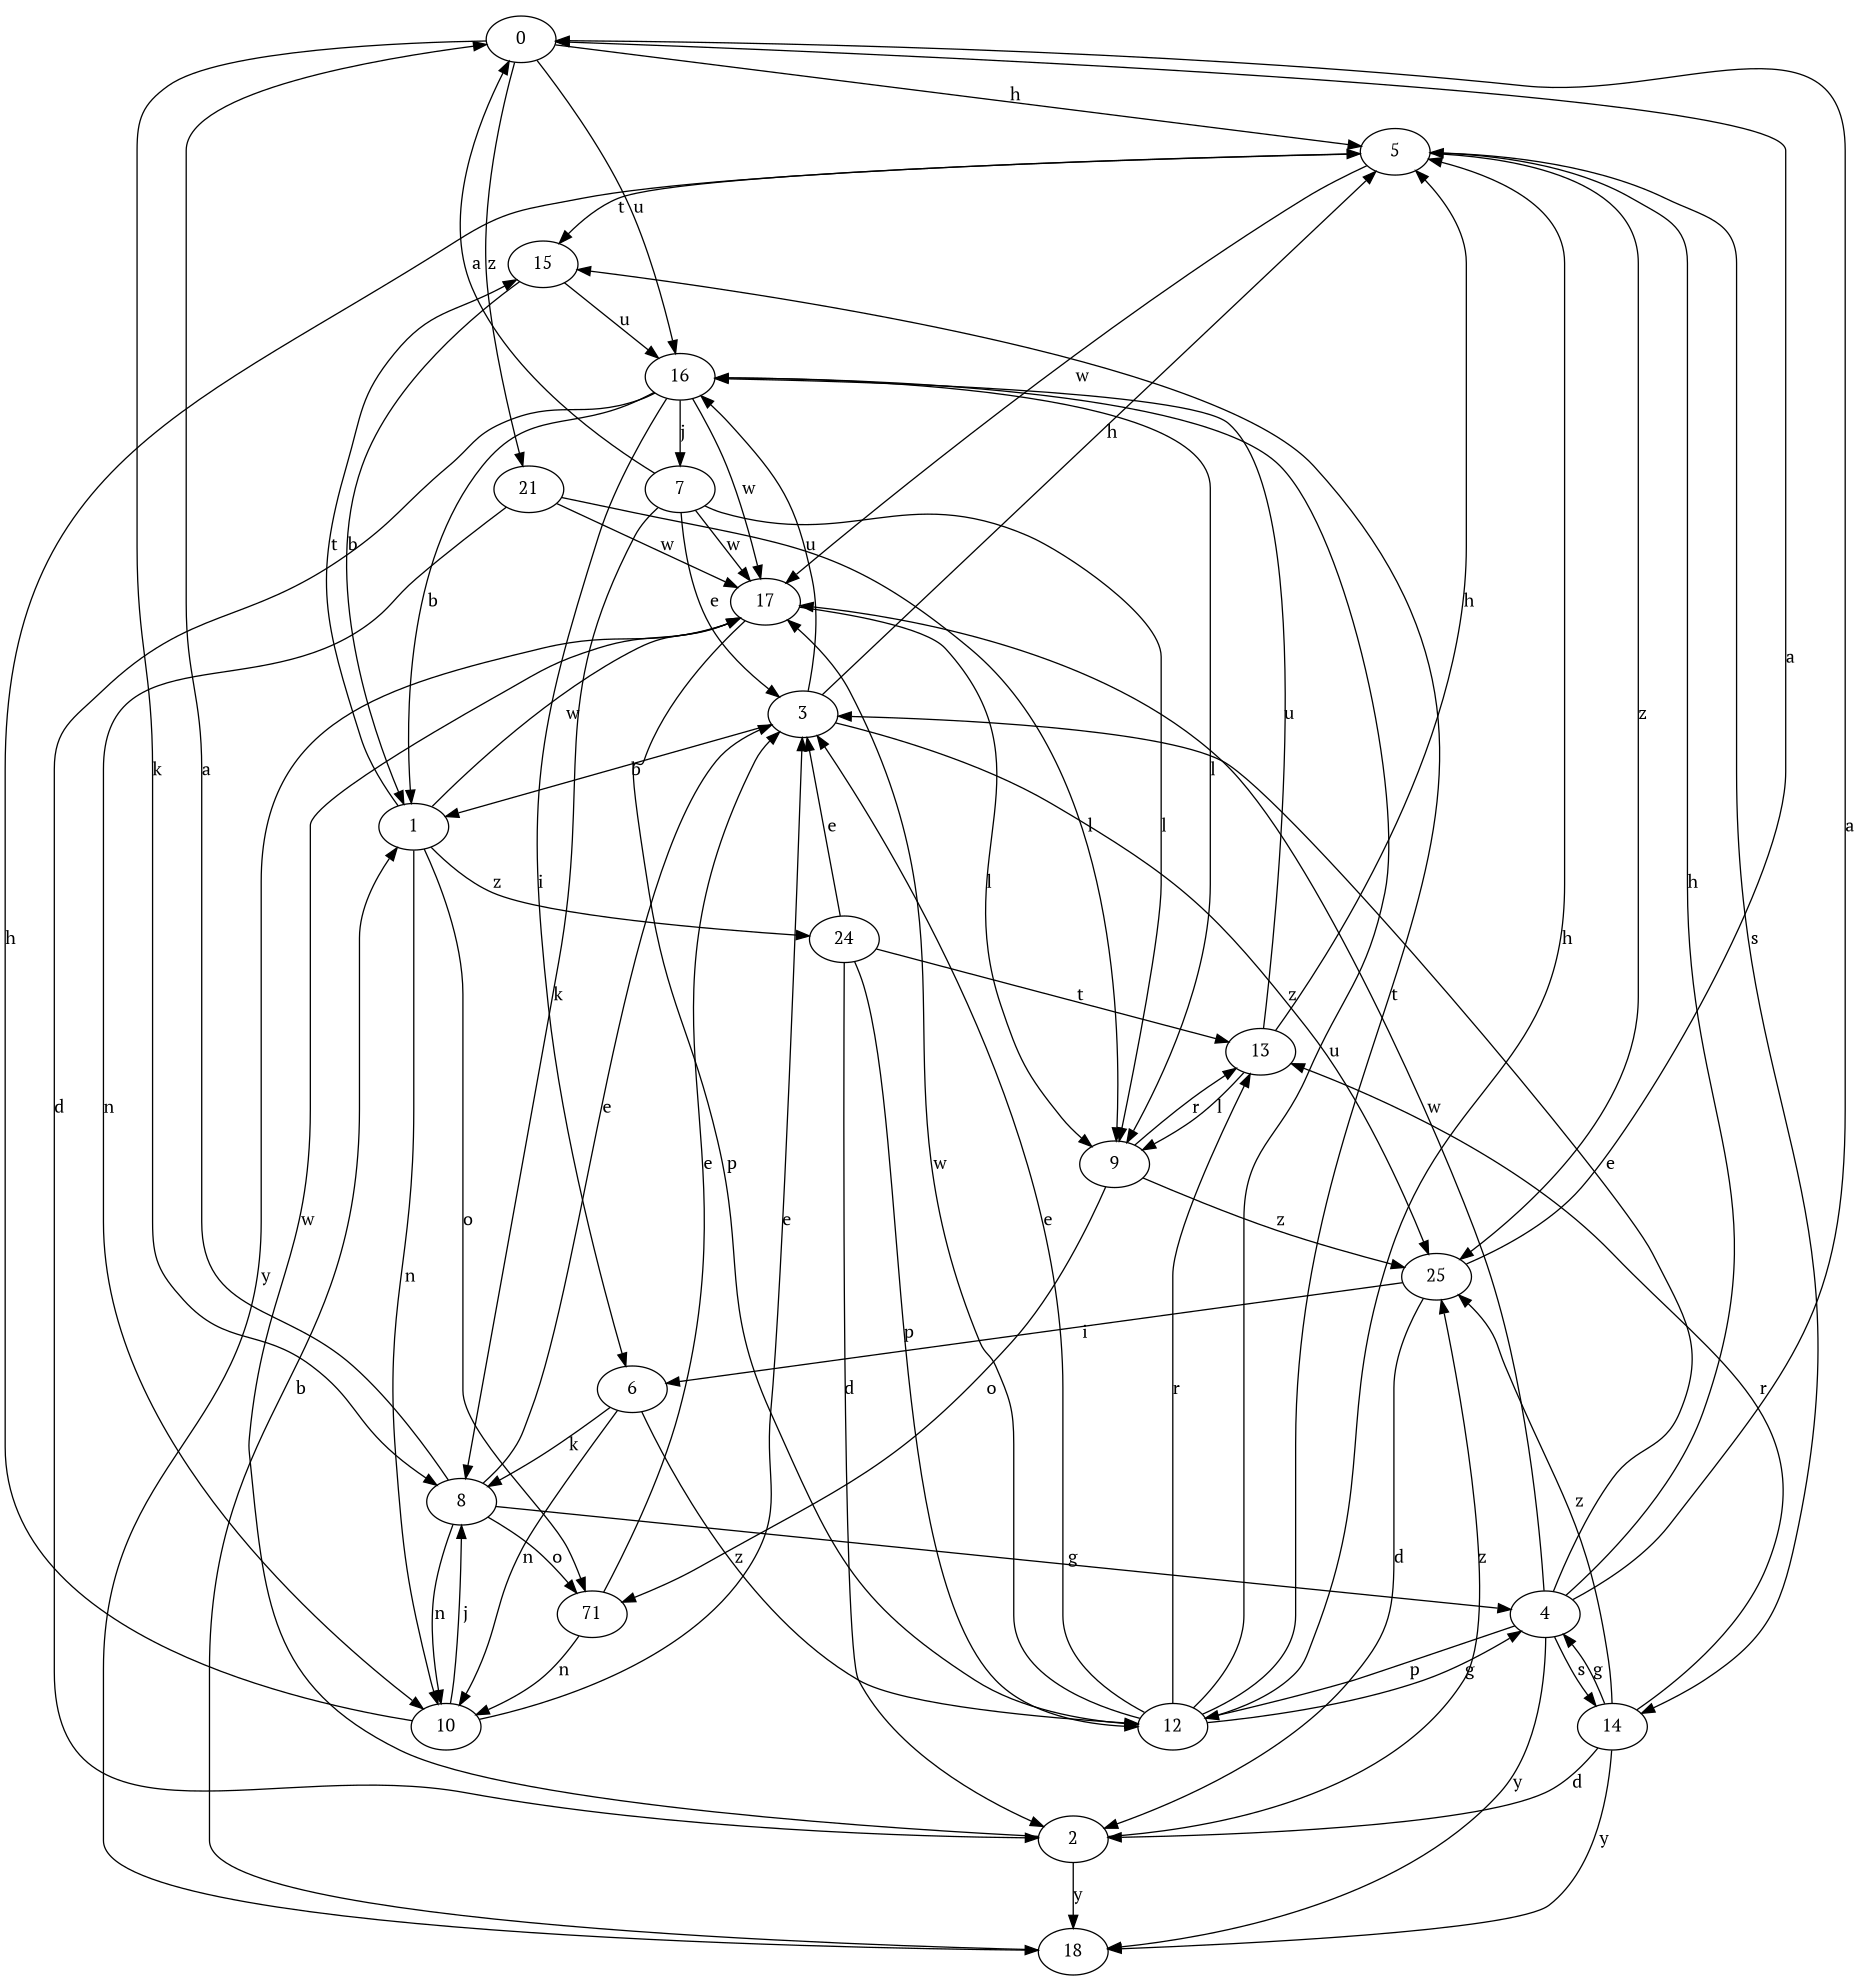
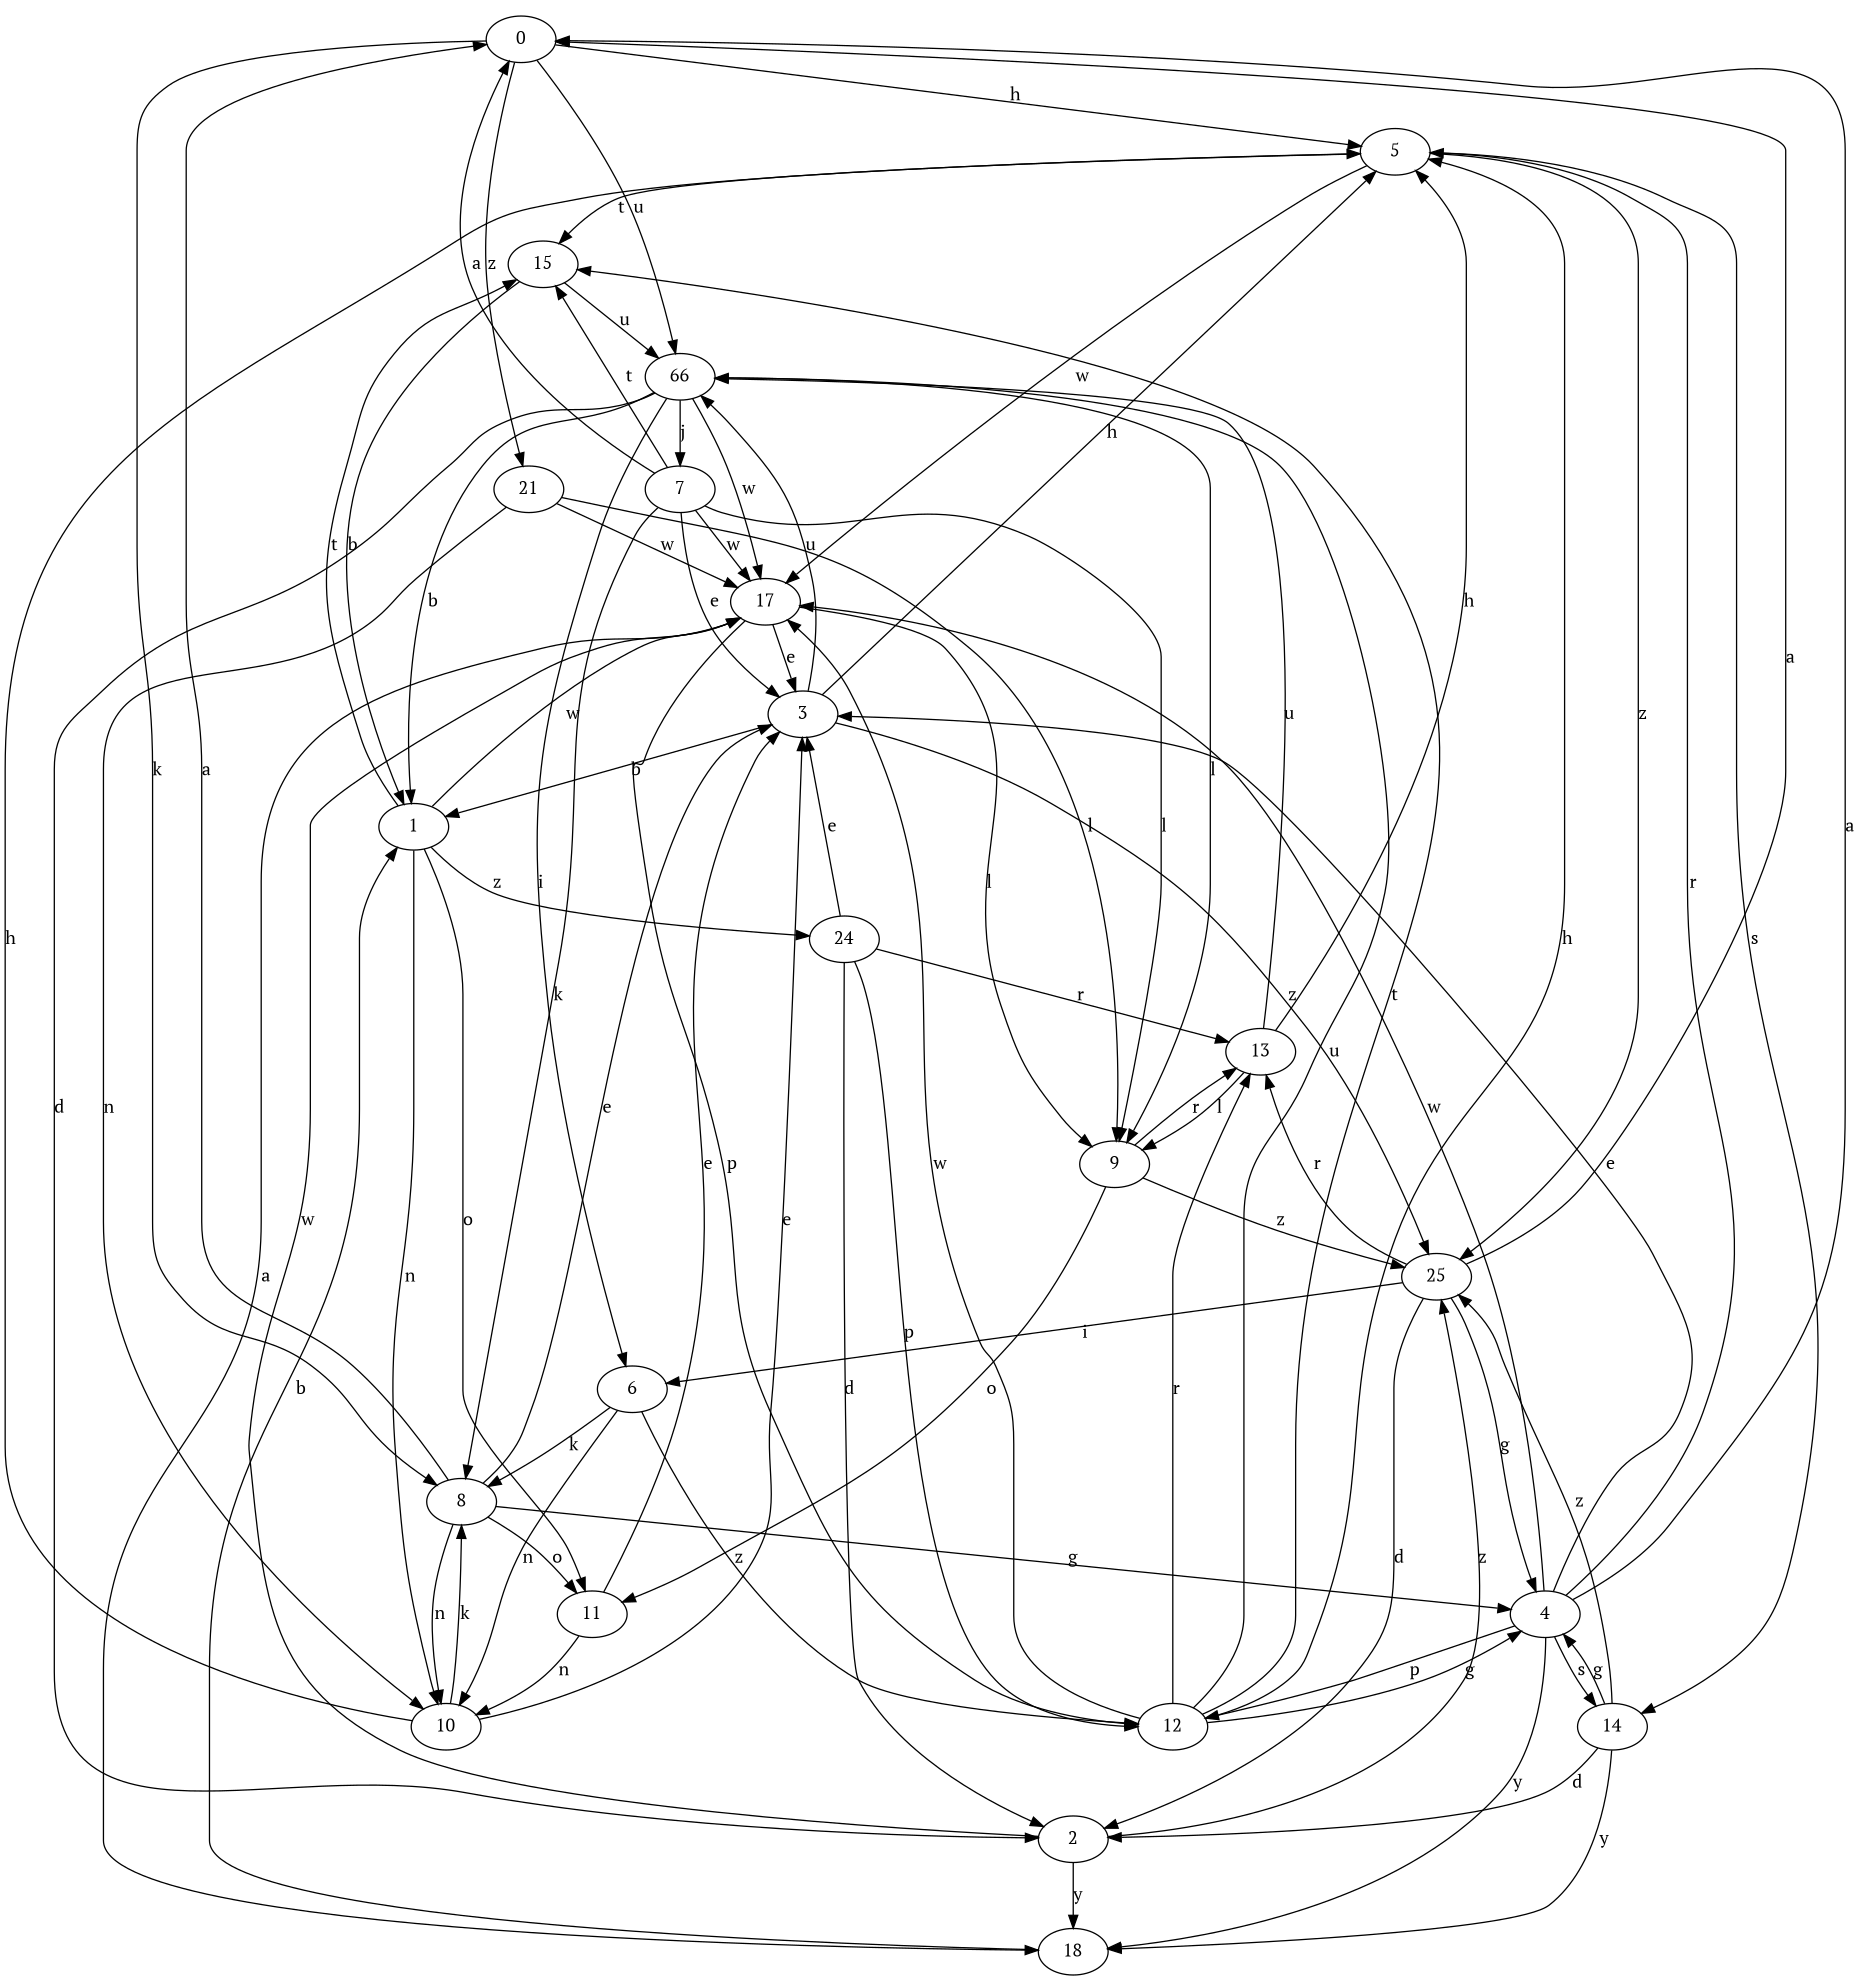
(680, 377) -> (680, 377)
none -> (615, 382)
(1693, 883) -> (1693, 883)
(1081, 996) -> (1081, 996)
(1042, 1223) -> (782, 652)
(266, 1277) -> (266, 1277)
(1704, 1344) -> (1318, 1193)
none -> (1498, 1436)
(465, 1614) -> (465, 1614)
(592, 1614) -> (592, 1614)
